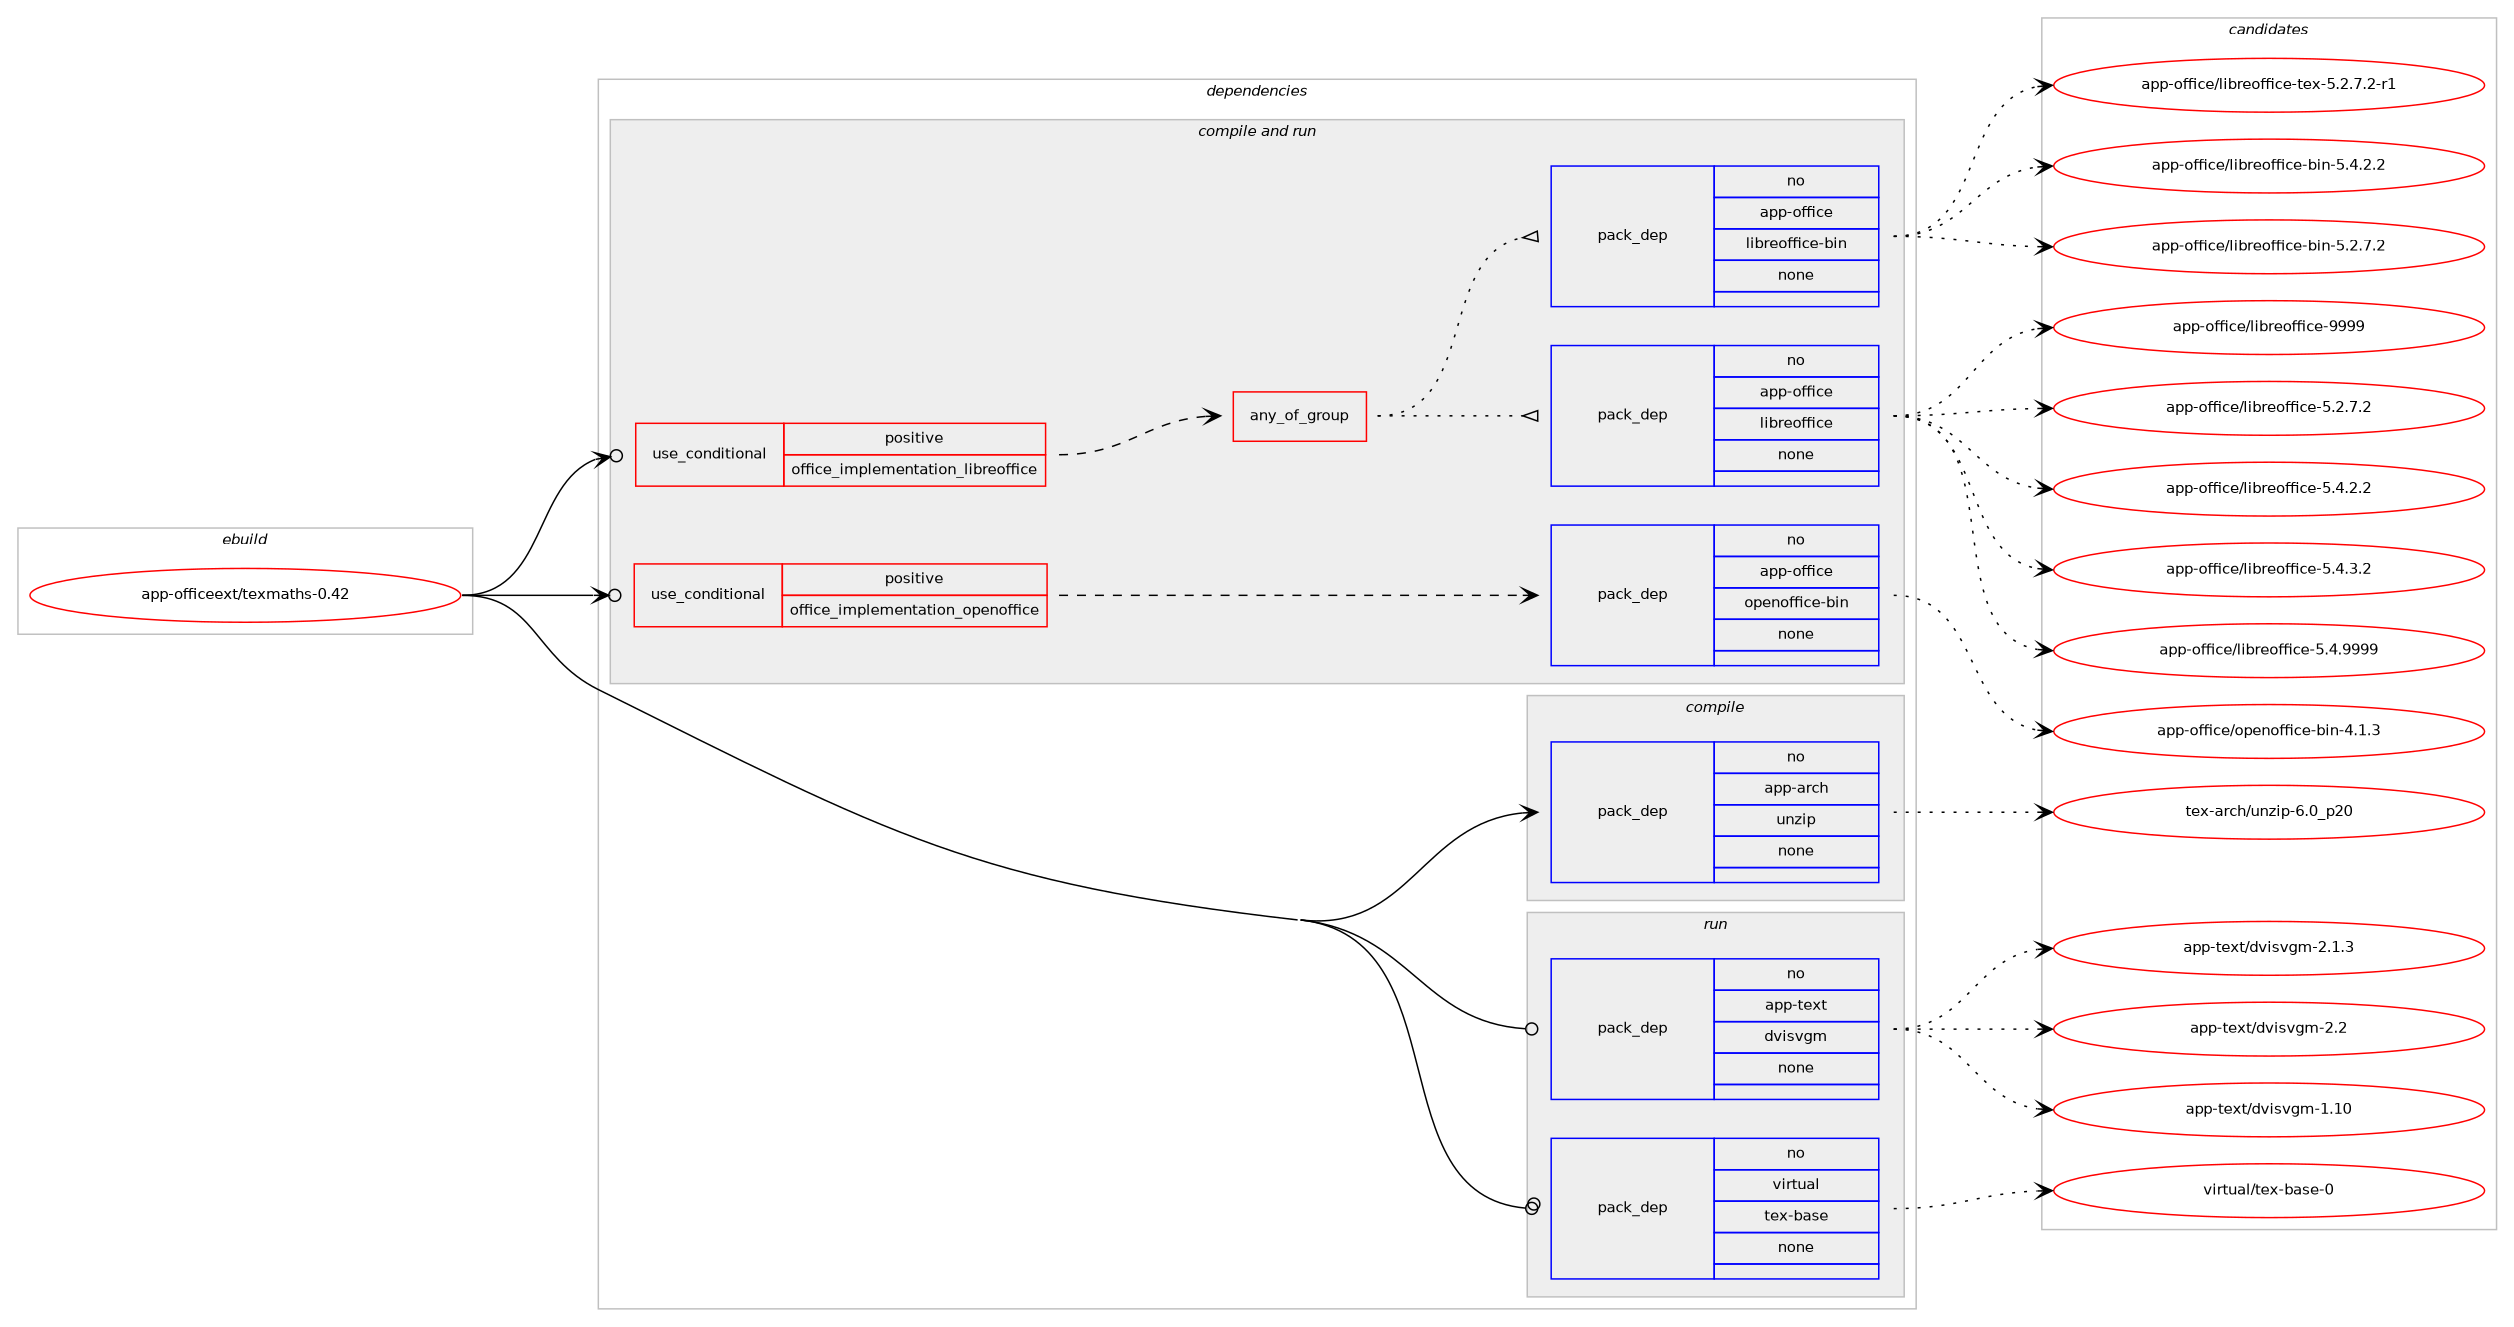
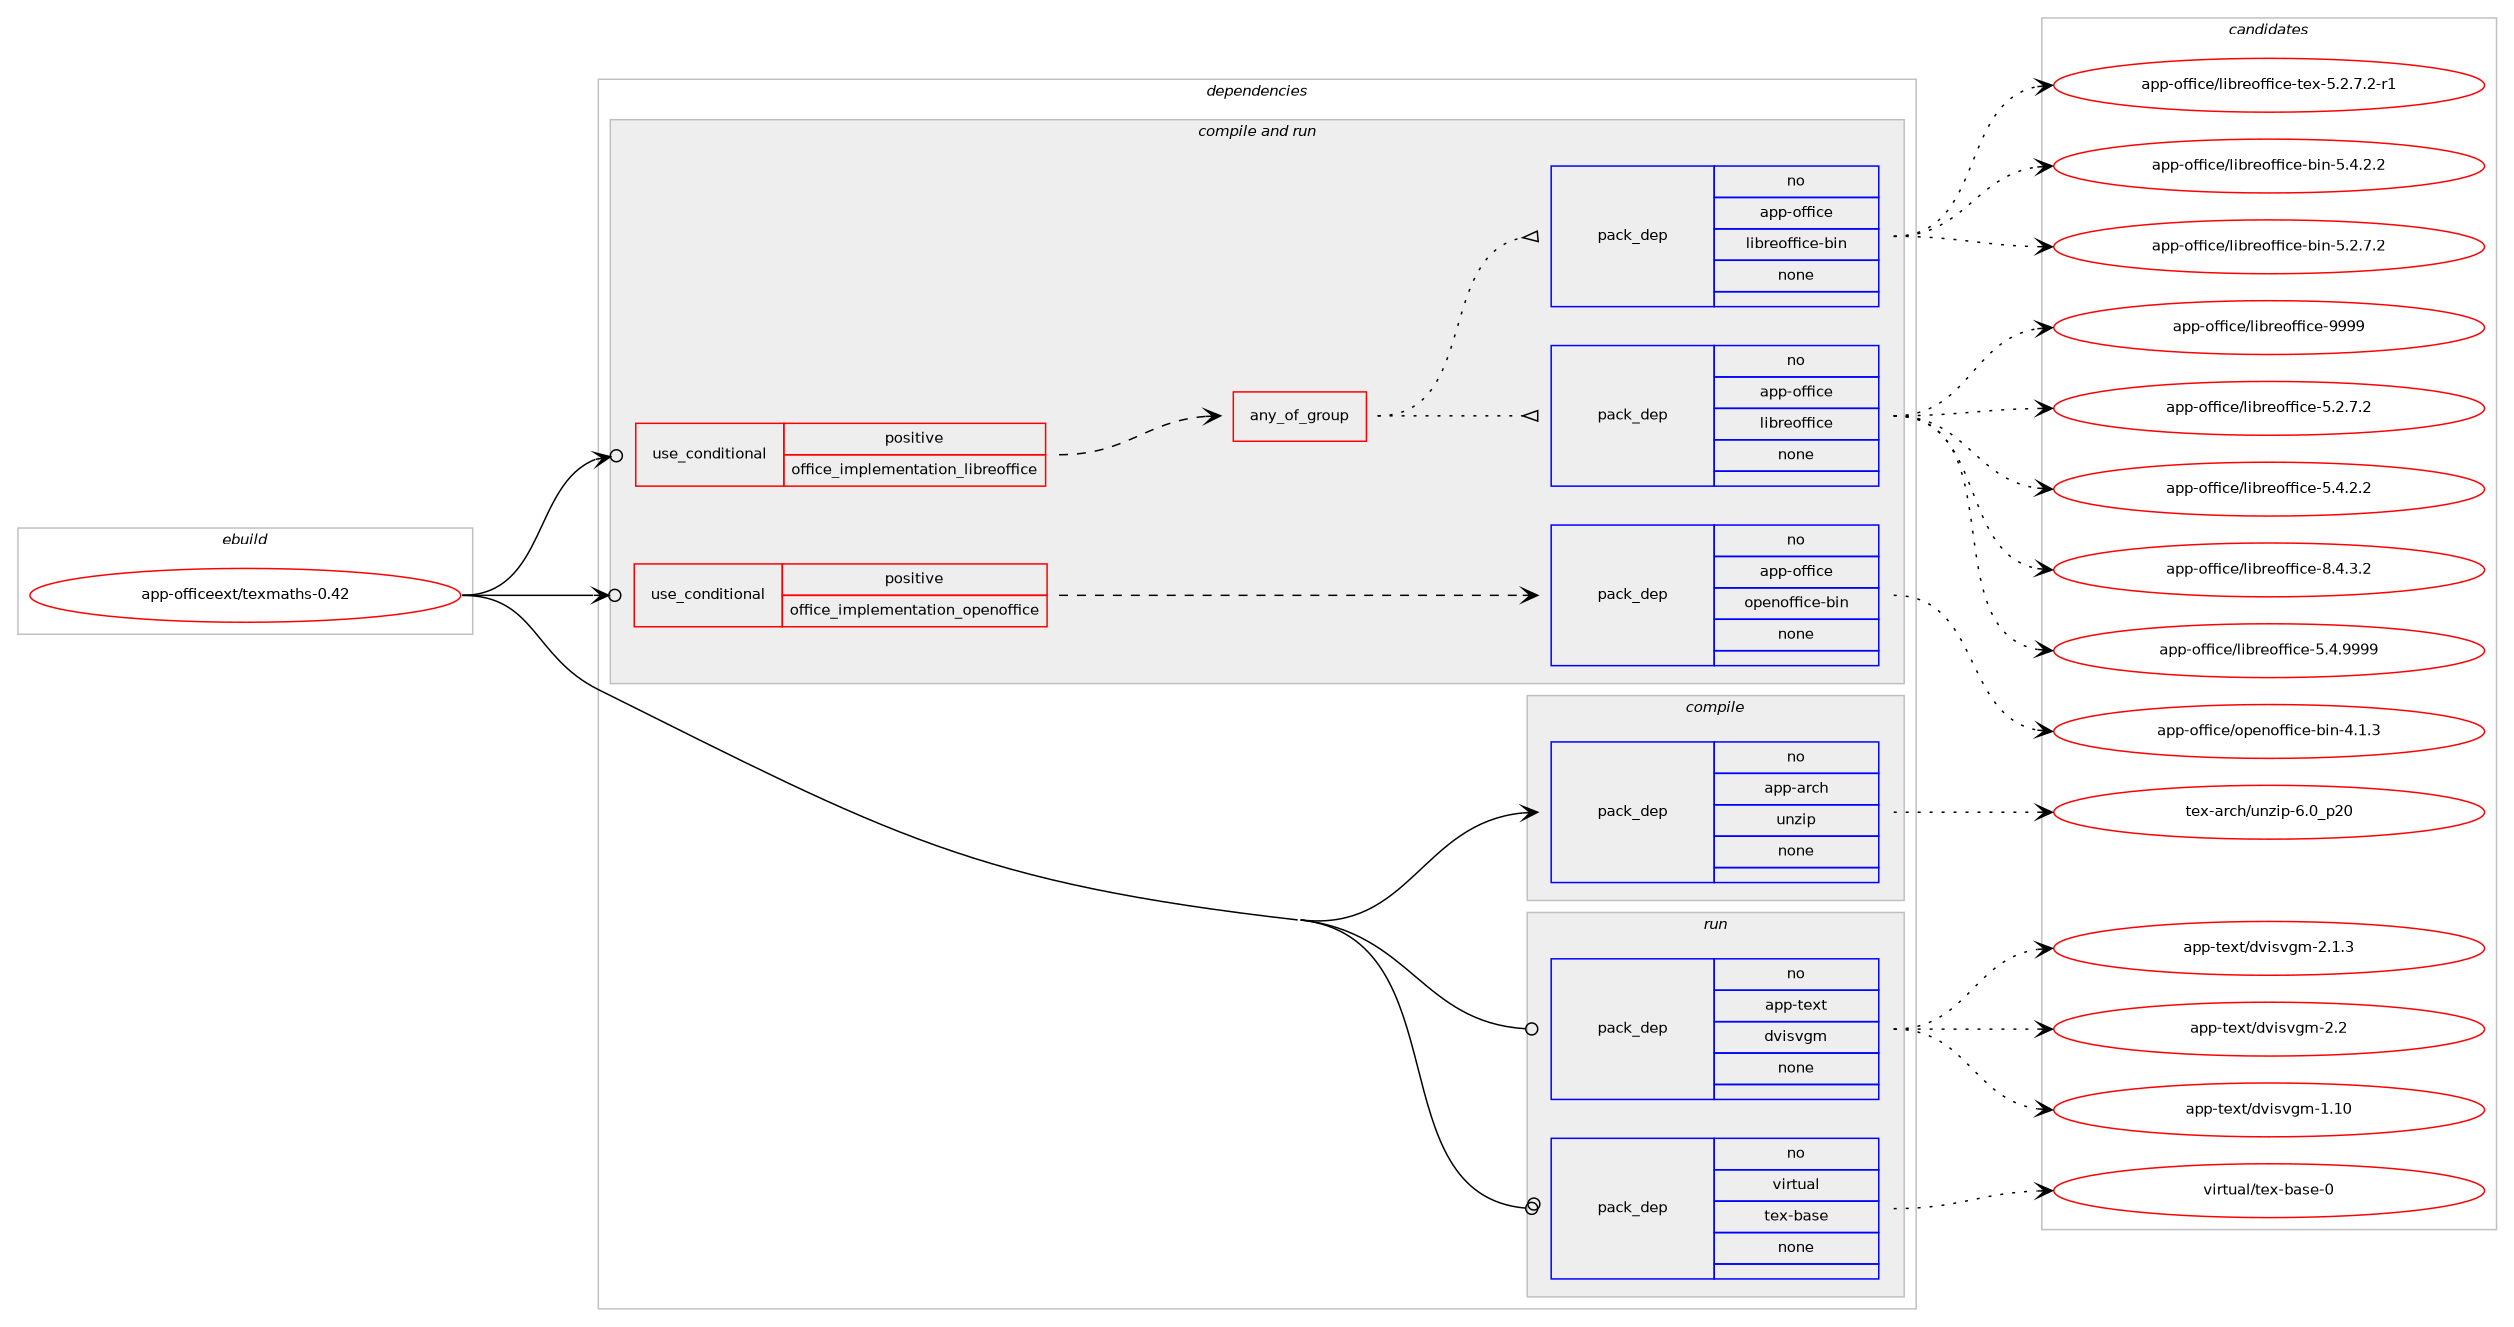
(2269, 570) -> (2269, 570)
